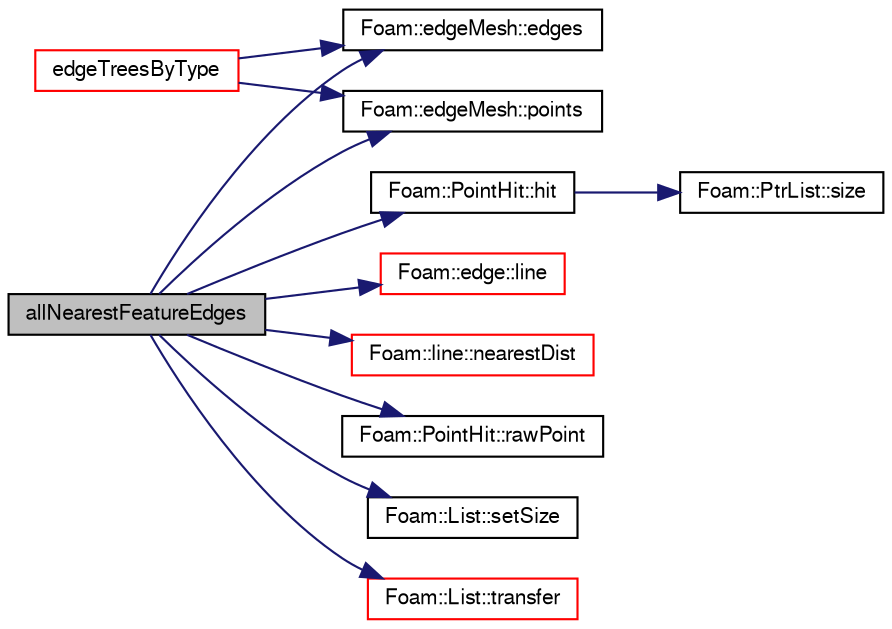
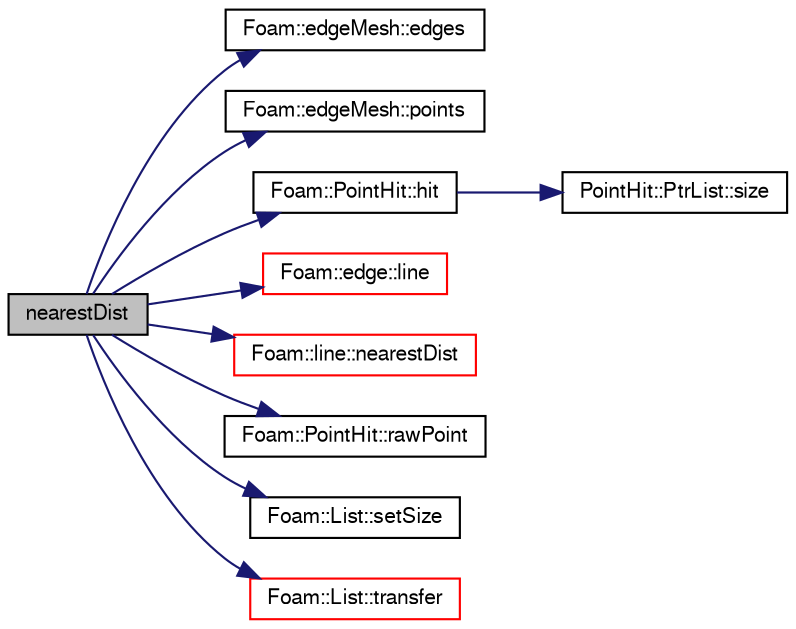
(137, 71) -> none
(782, 192) -> (675, 192)
(137, 314) -> (78, 314)
